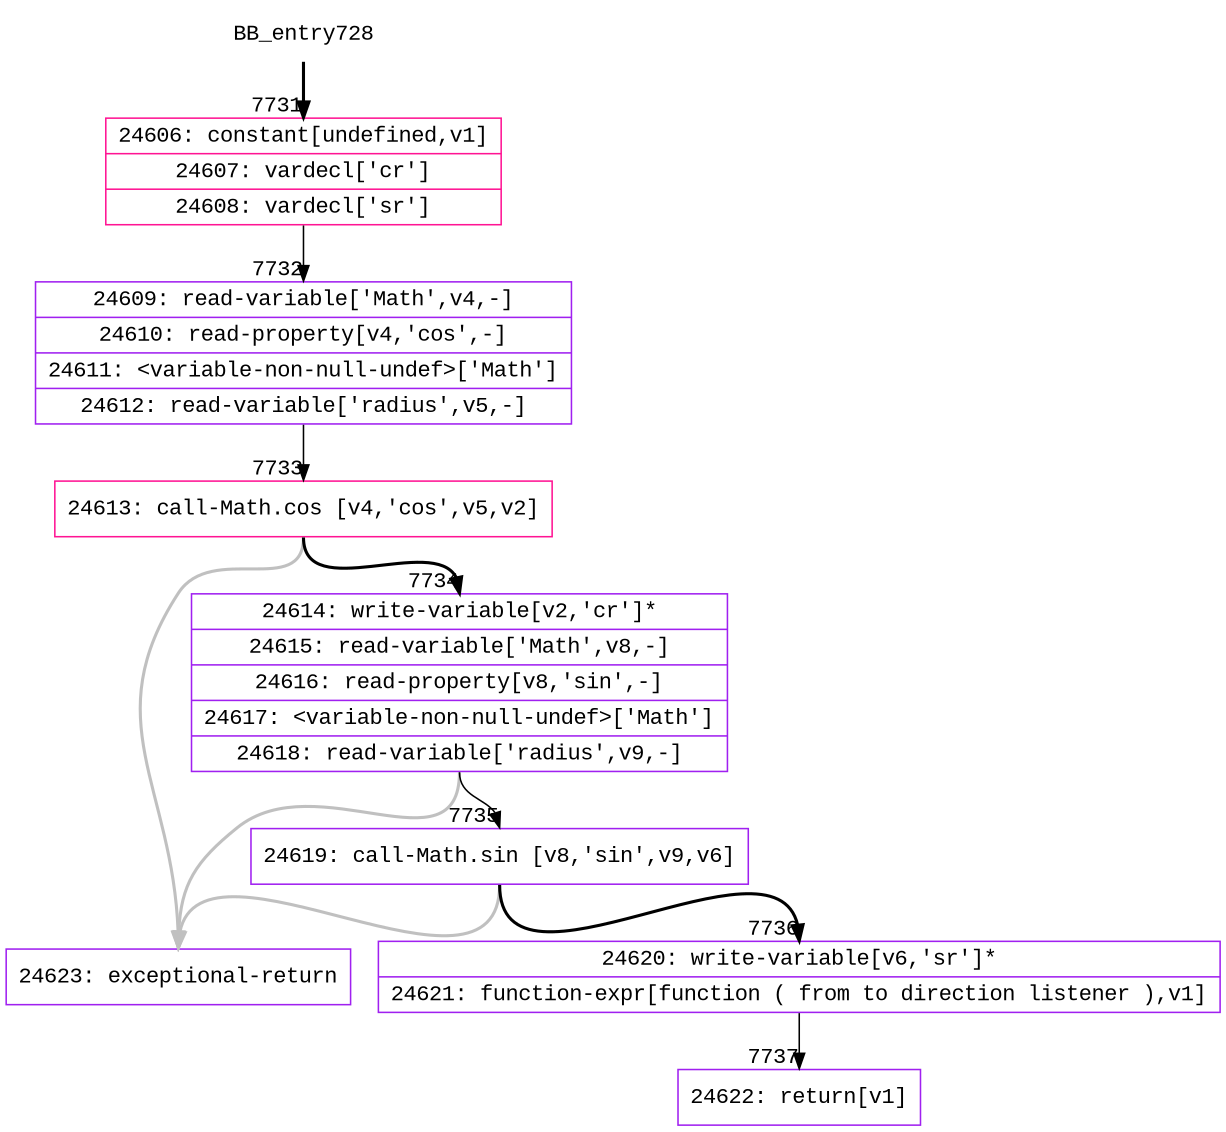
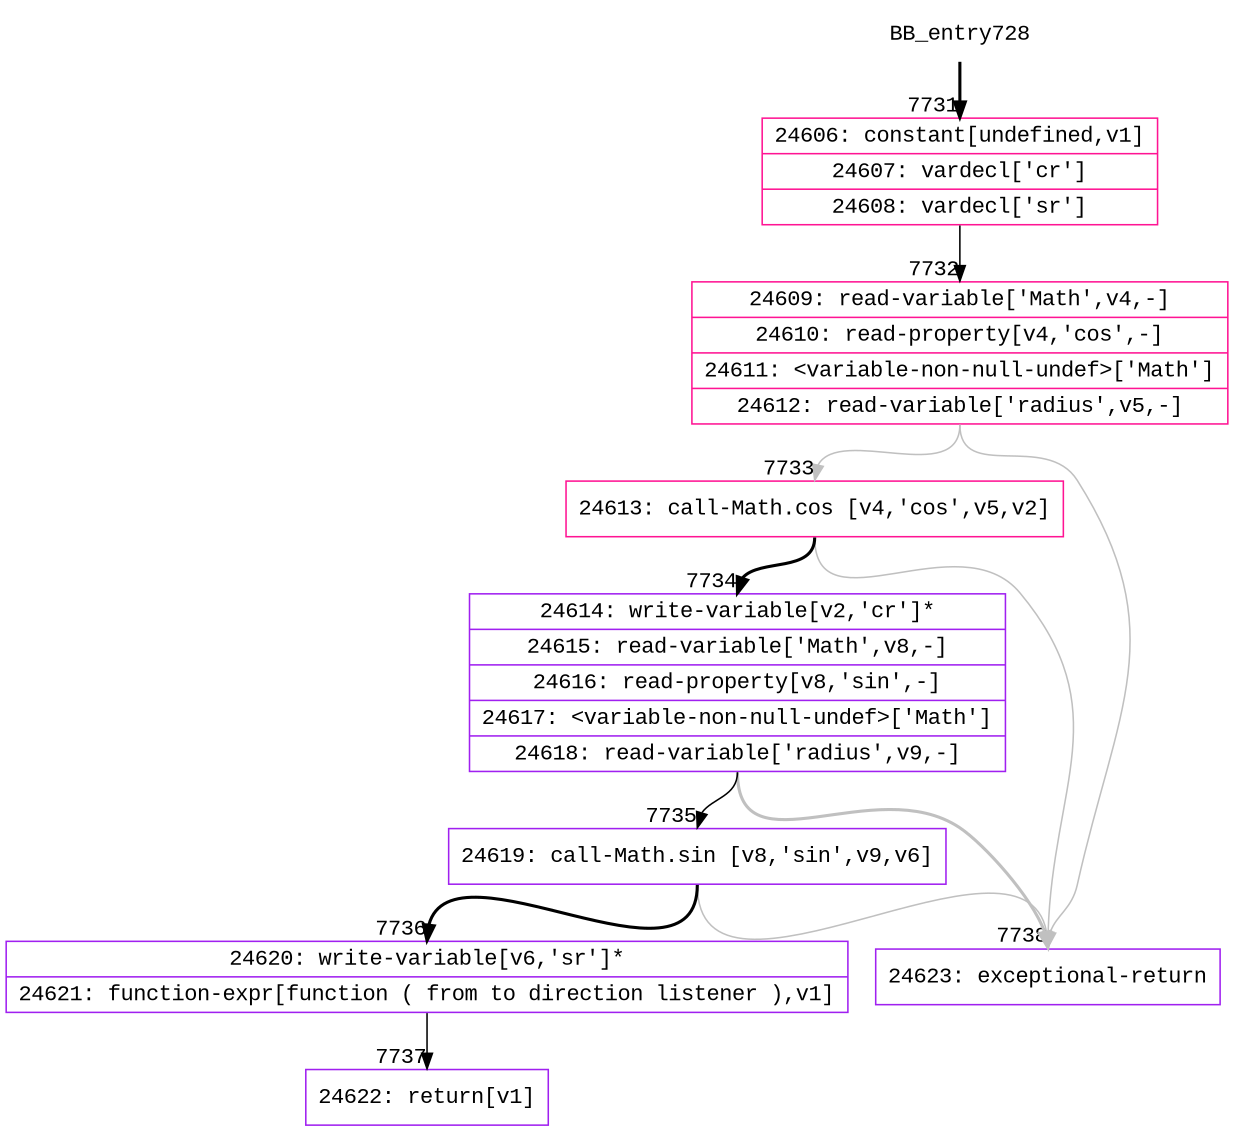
(303, 353) -> (960, 353)
(303, 445) -> (895, 453)
none -> (1130, 636)
(142, 685) -> (1052, 641)
(346, 918) -> (865, 918)
